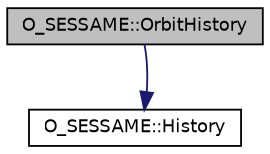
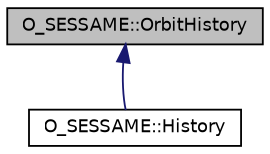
(147, 68) -> (123, 86)
